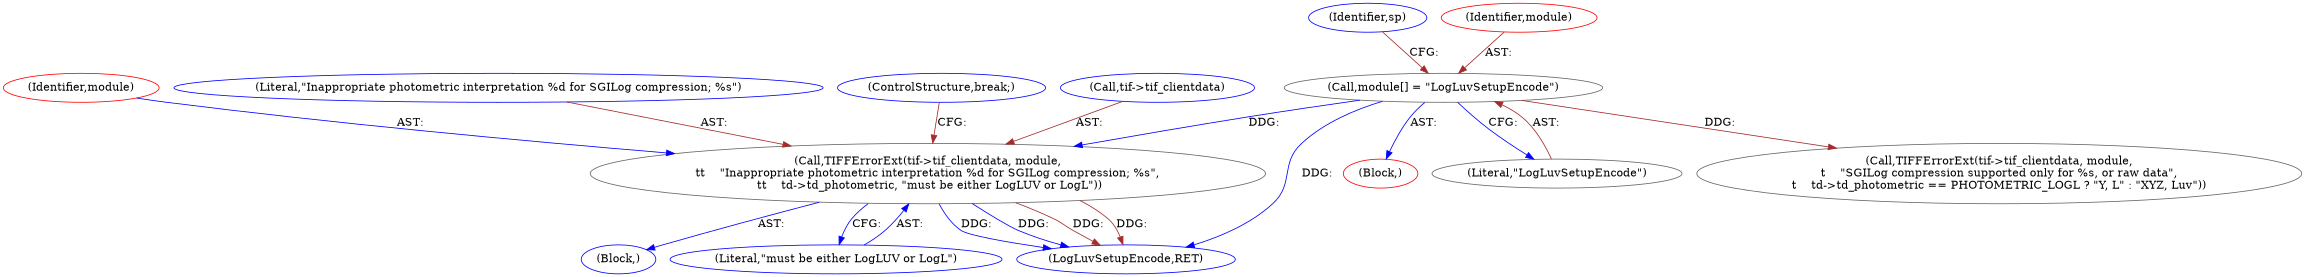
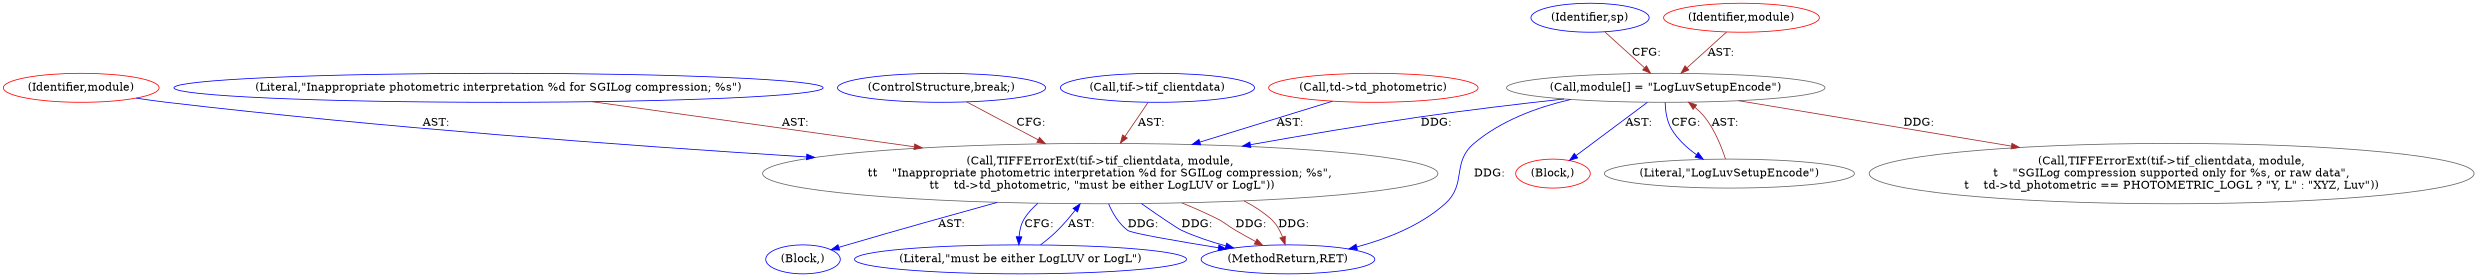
none -> (1373, 88)
(1126, 259) -> (1288, 259)
